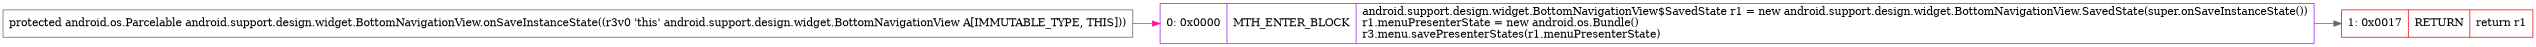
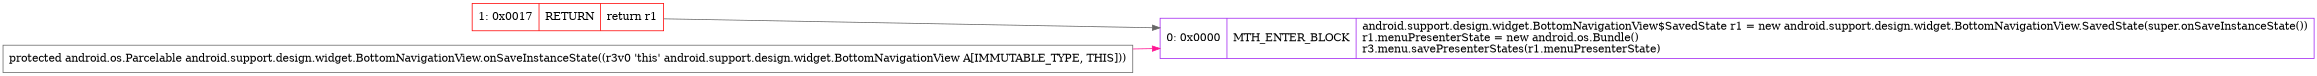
(2324, 24) -> (908, 23)
